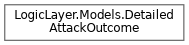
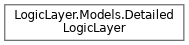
(94, 23) -> (94, 23)
